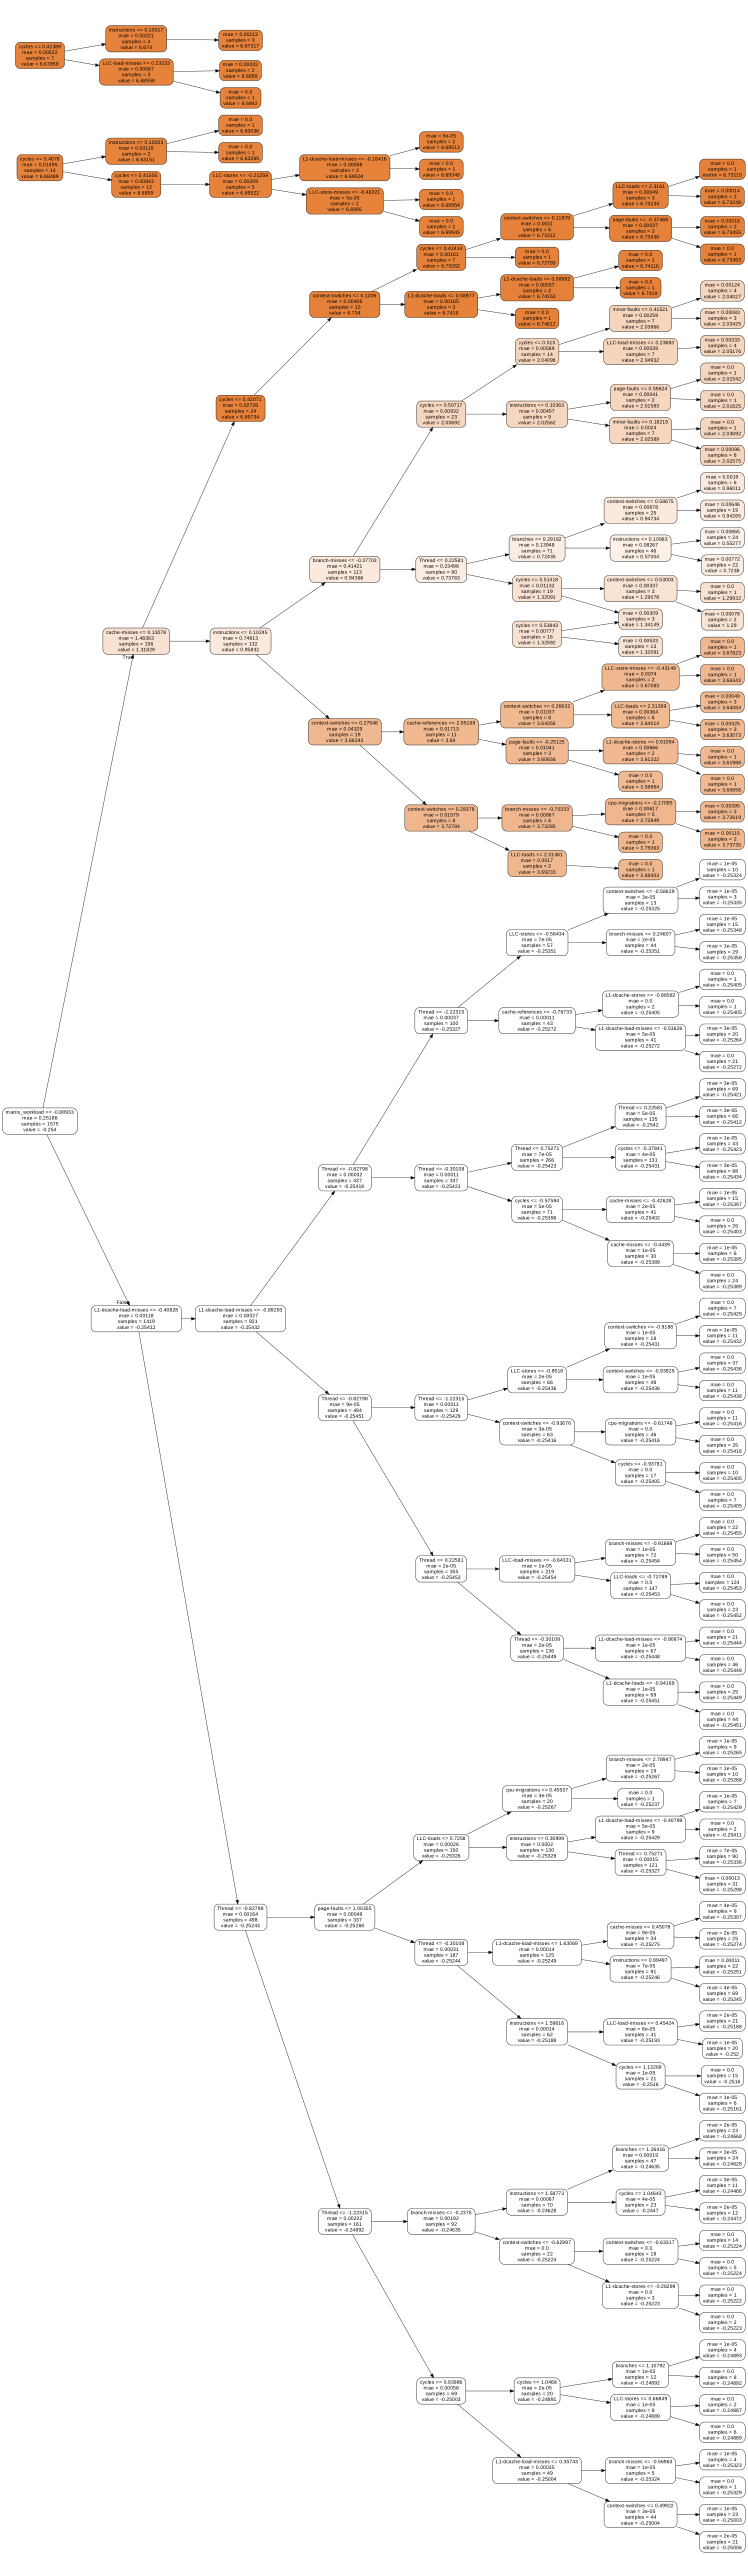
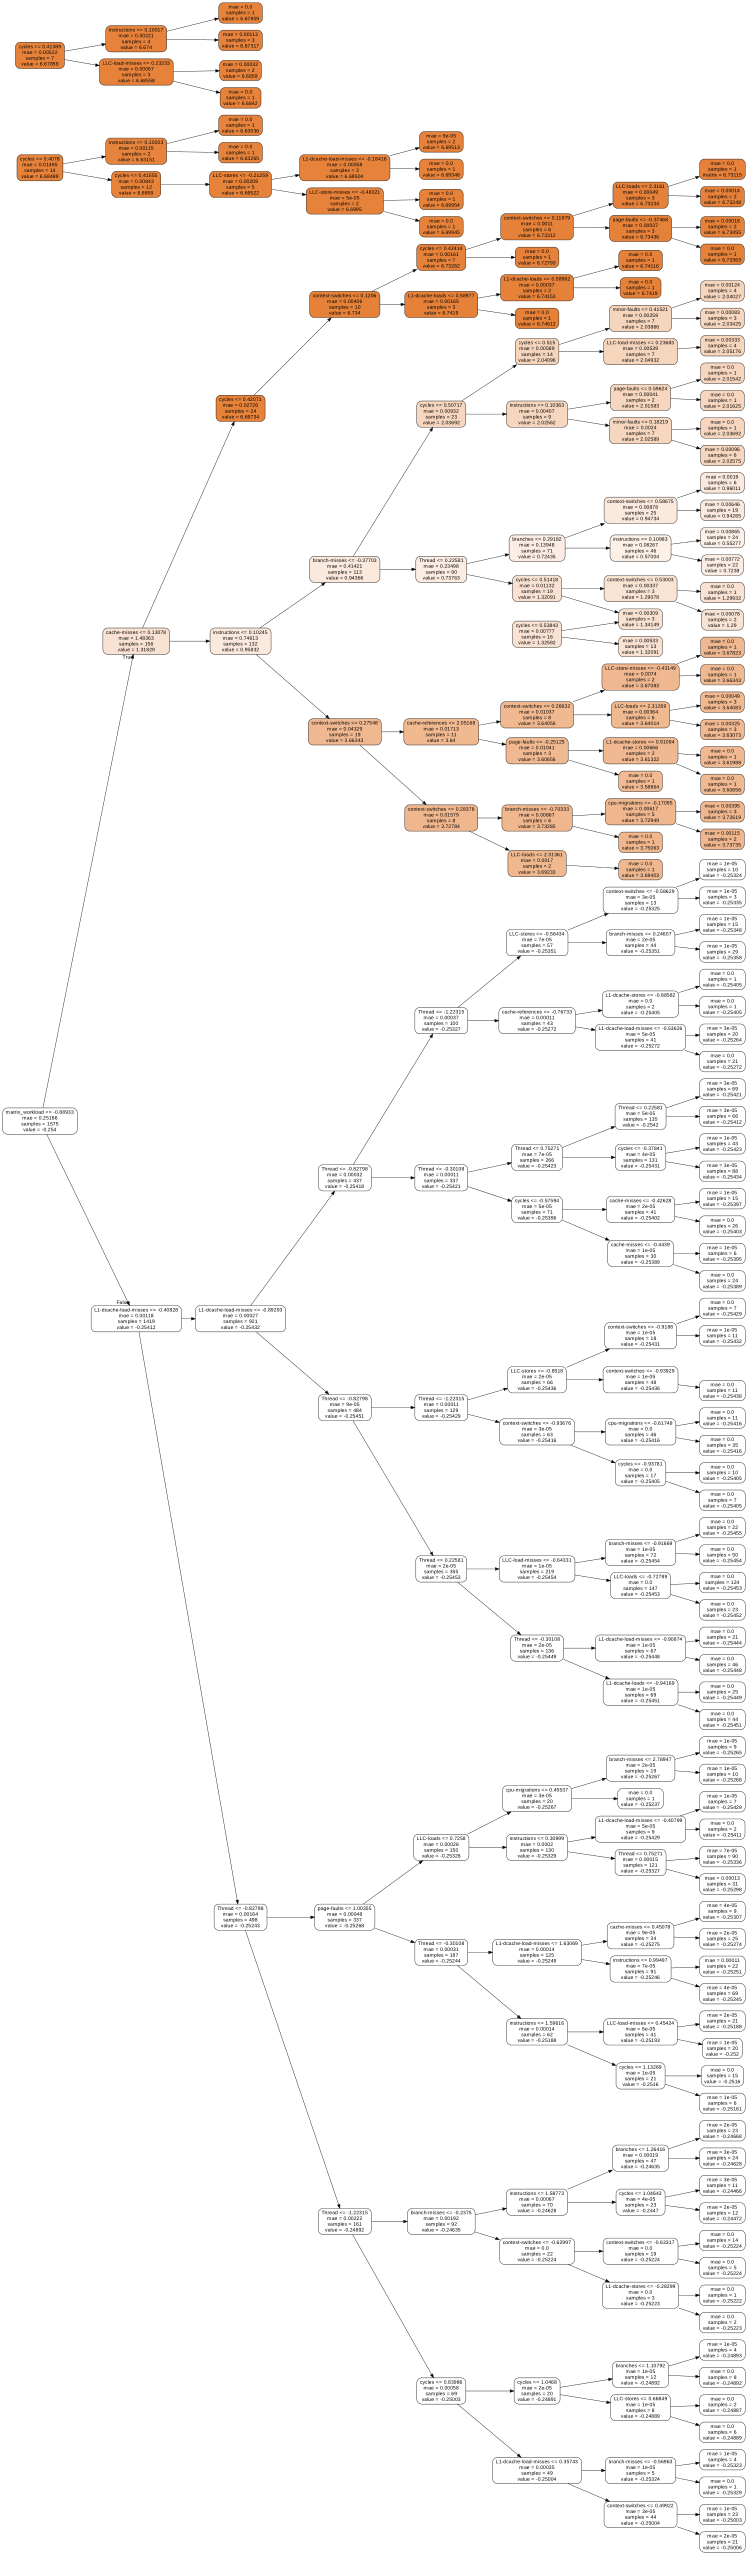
none -> (241, 13)
(722, 1363) -> none
